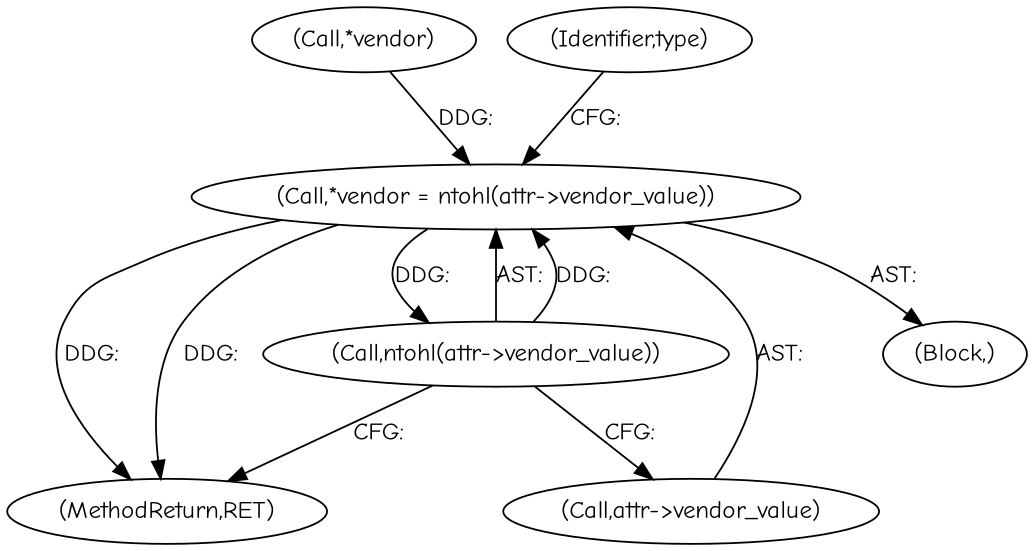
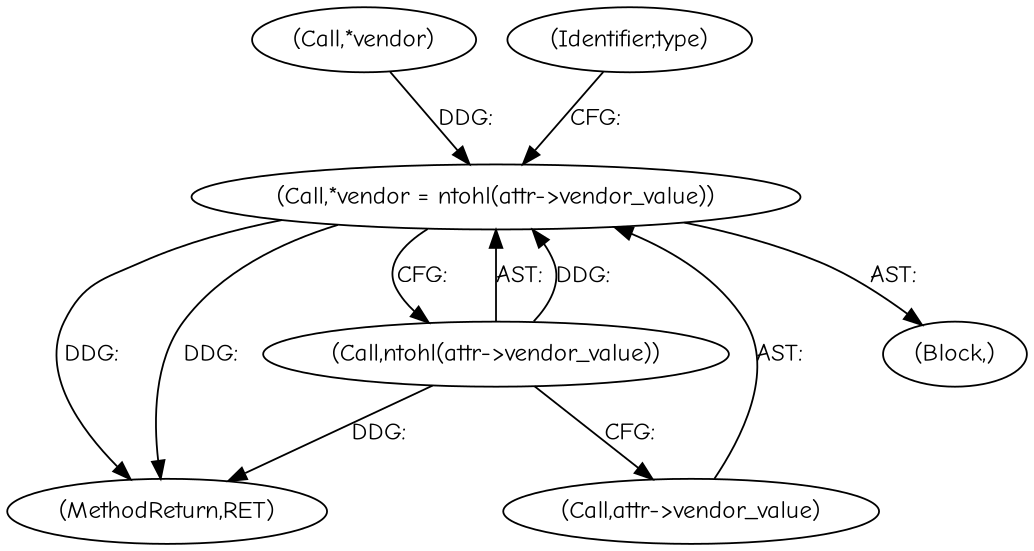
(426, 276) -> (426, 276)
(383, 433) -> (383, 433)
